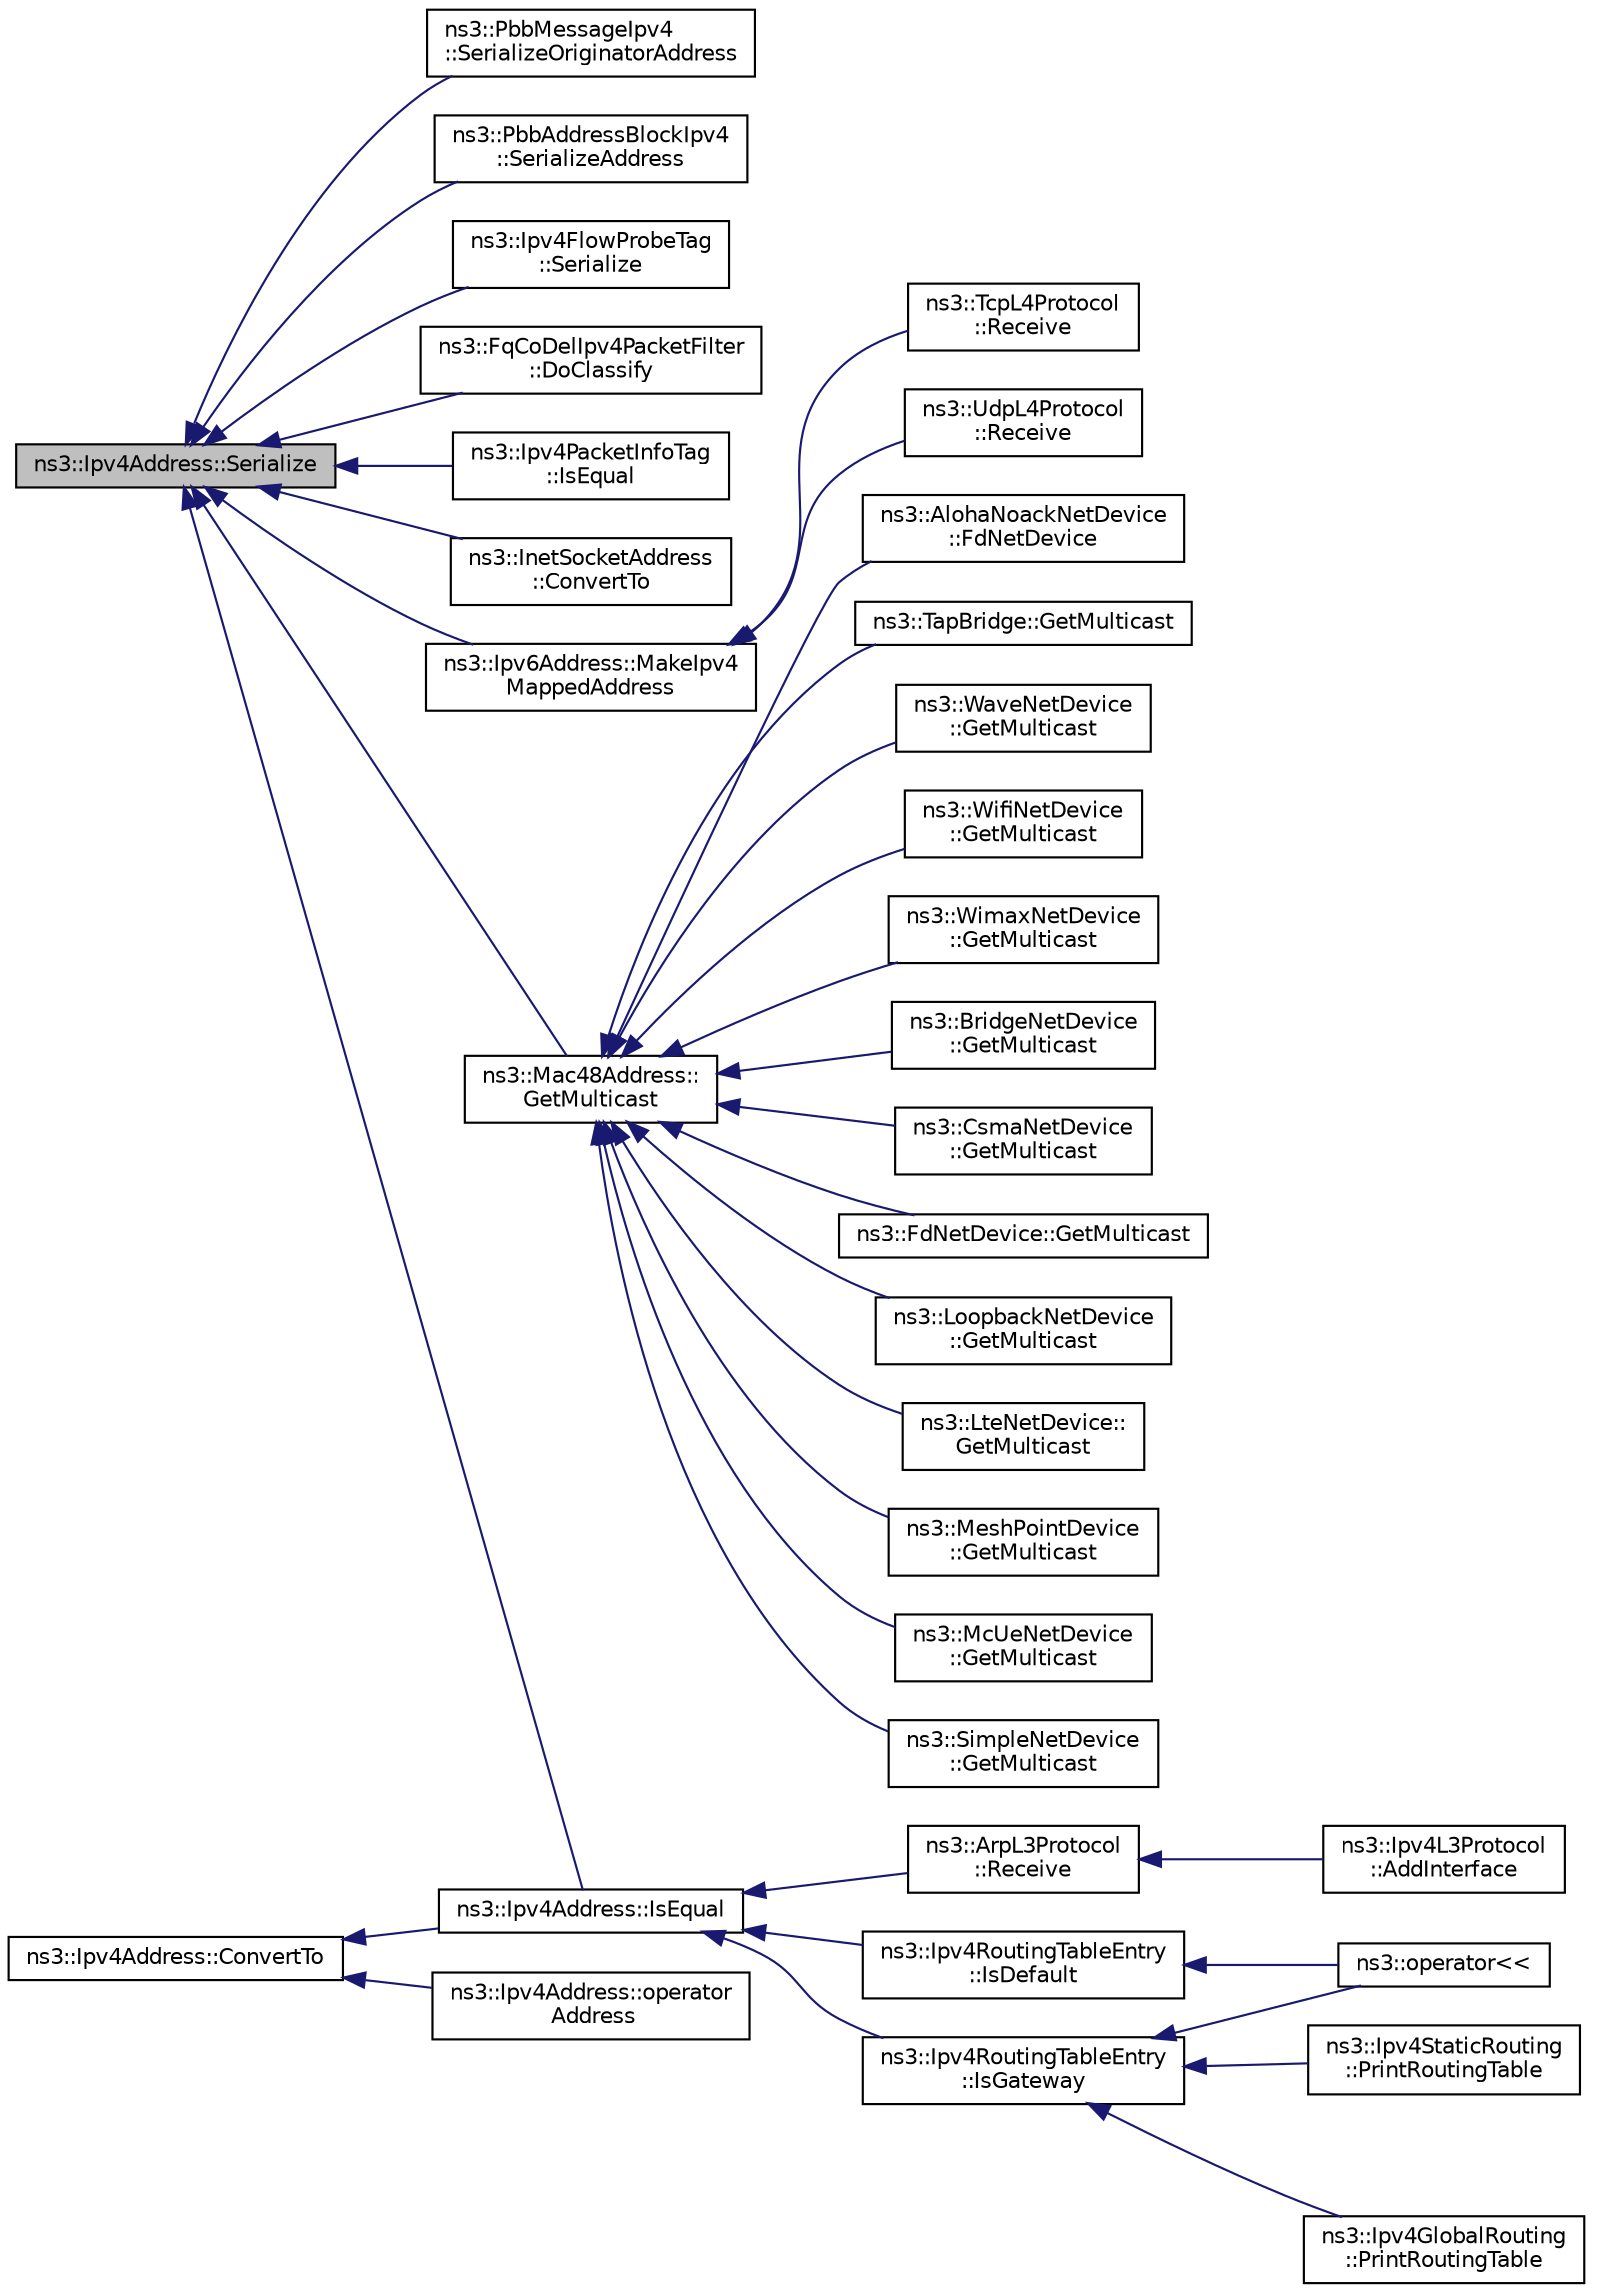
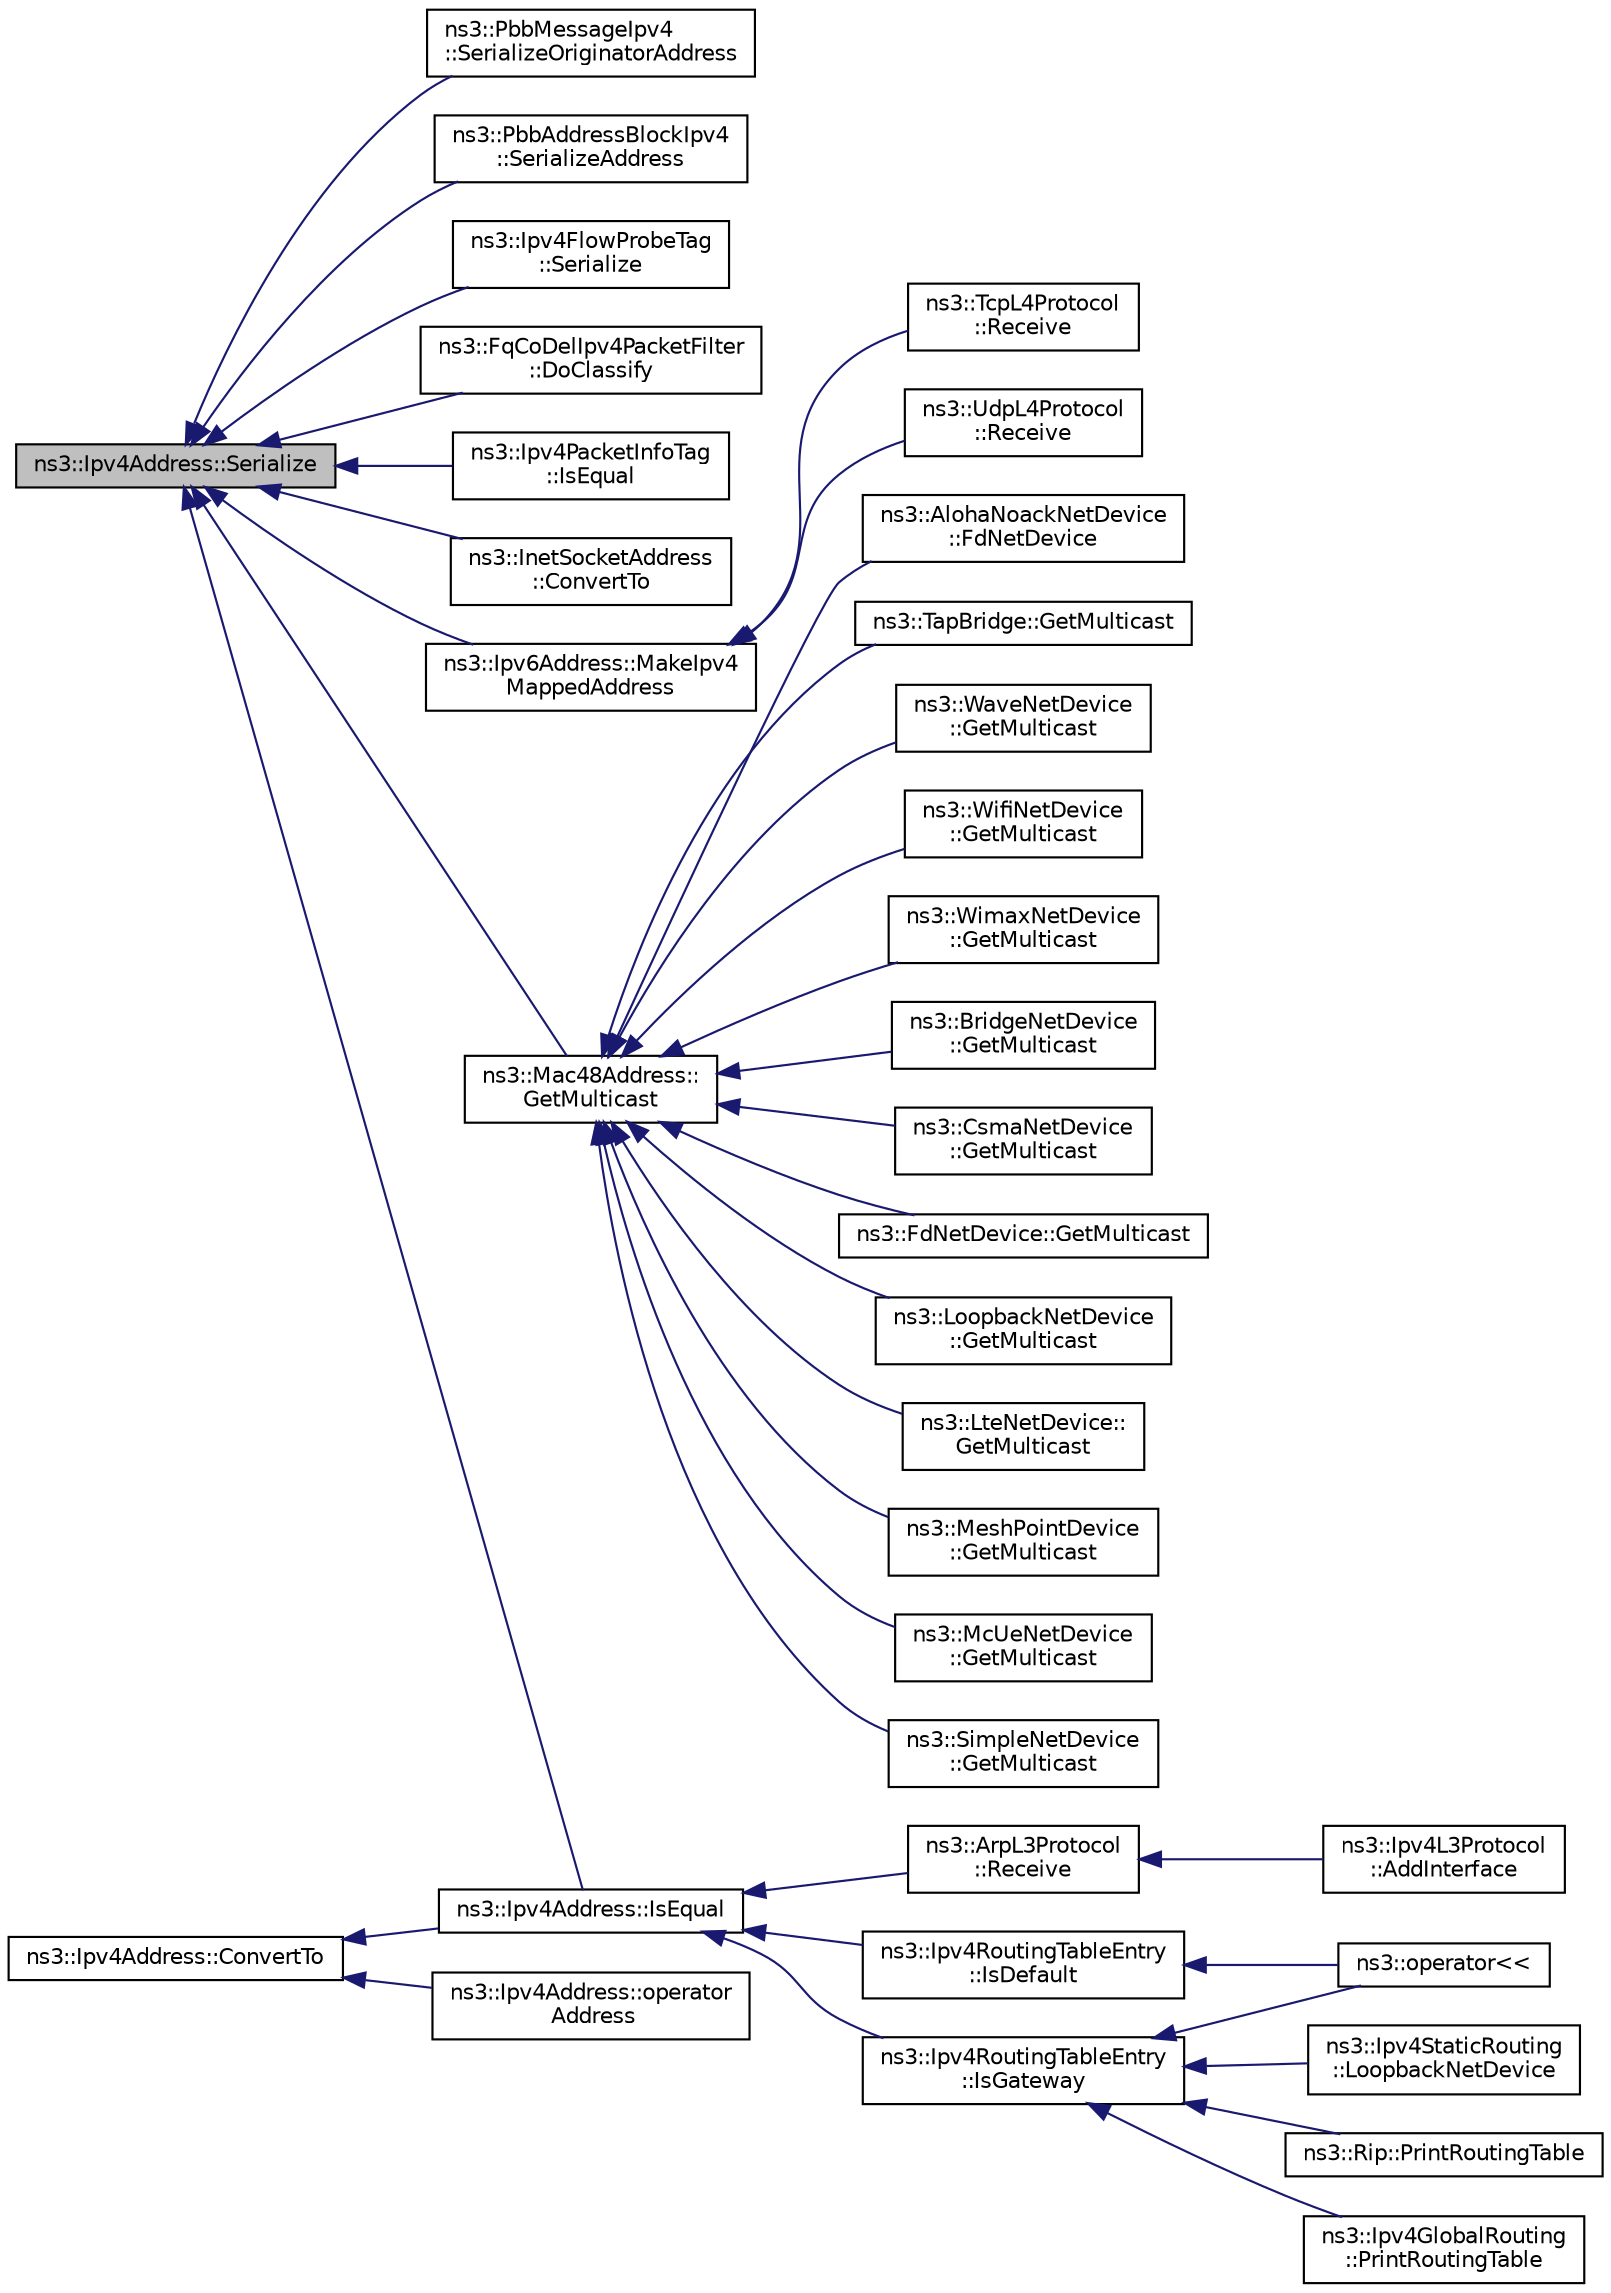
(1444, 2060) -> (1444, 2060)
none -> (1444, 2155)
